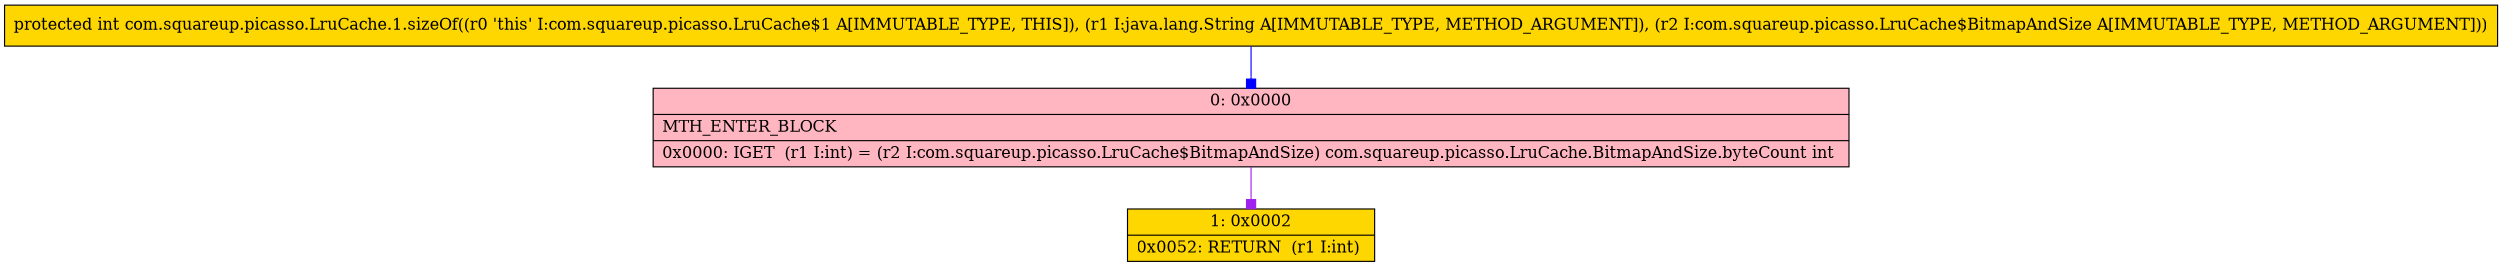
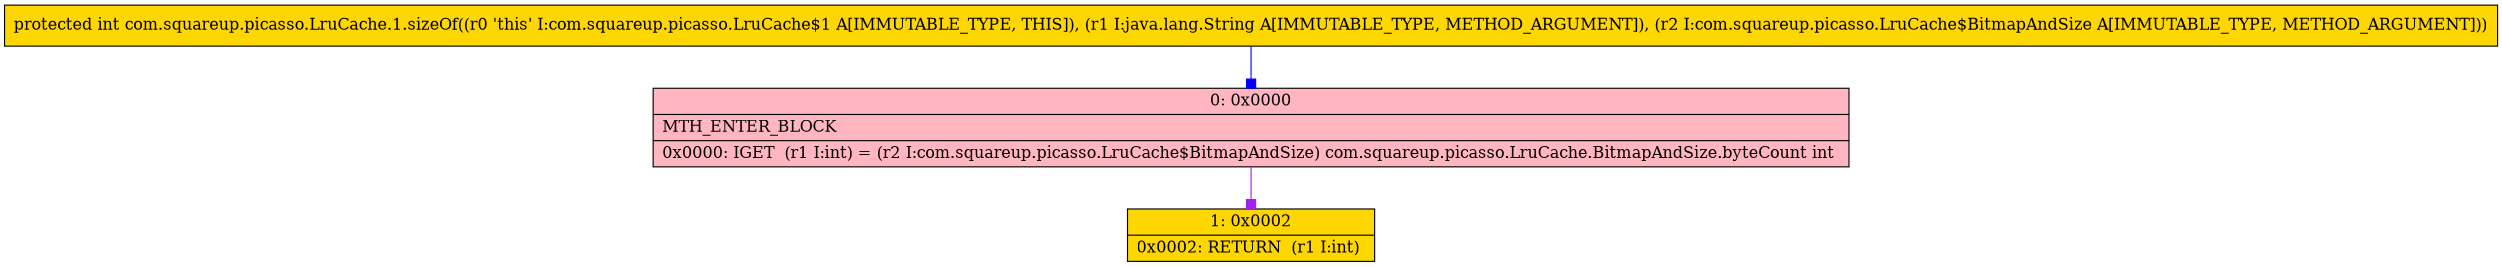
(1251, 248) -> (1251, 248)
